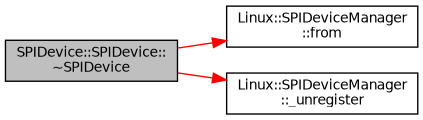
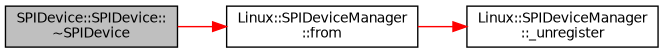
(195, 75) -> (435, 27)
